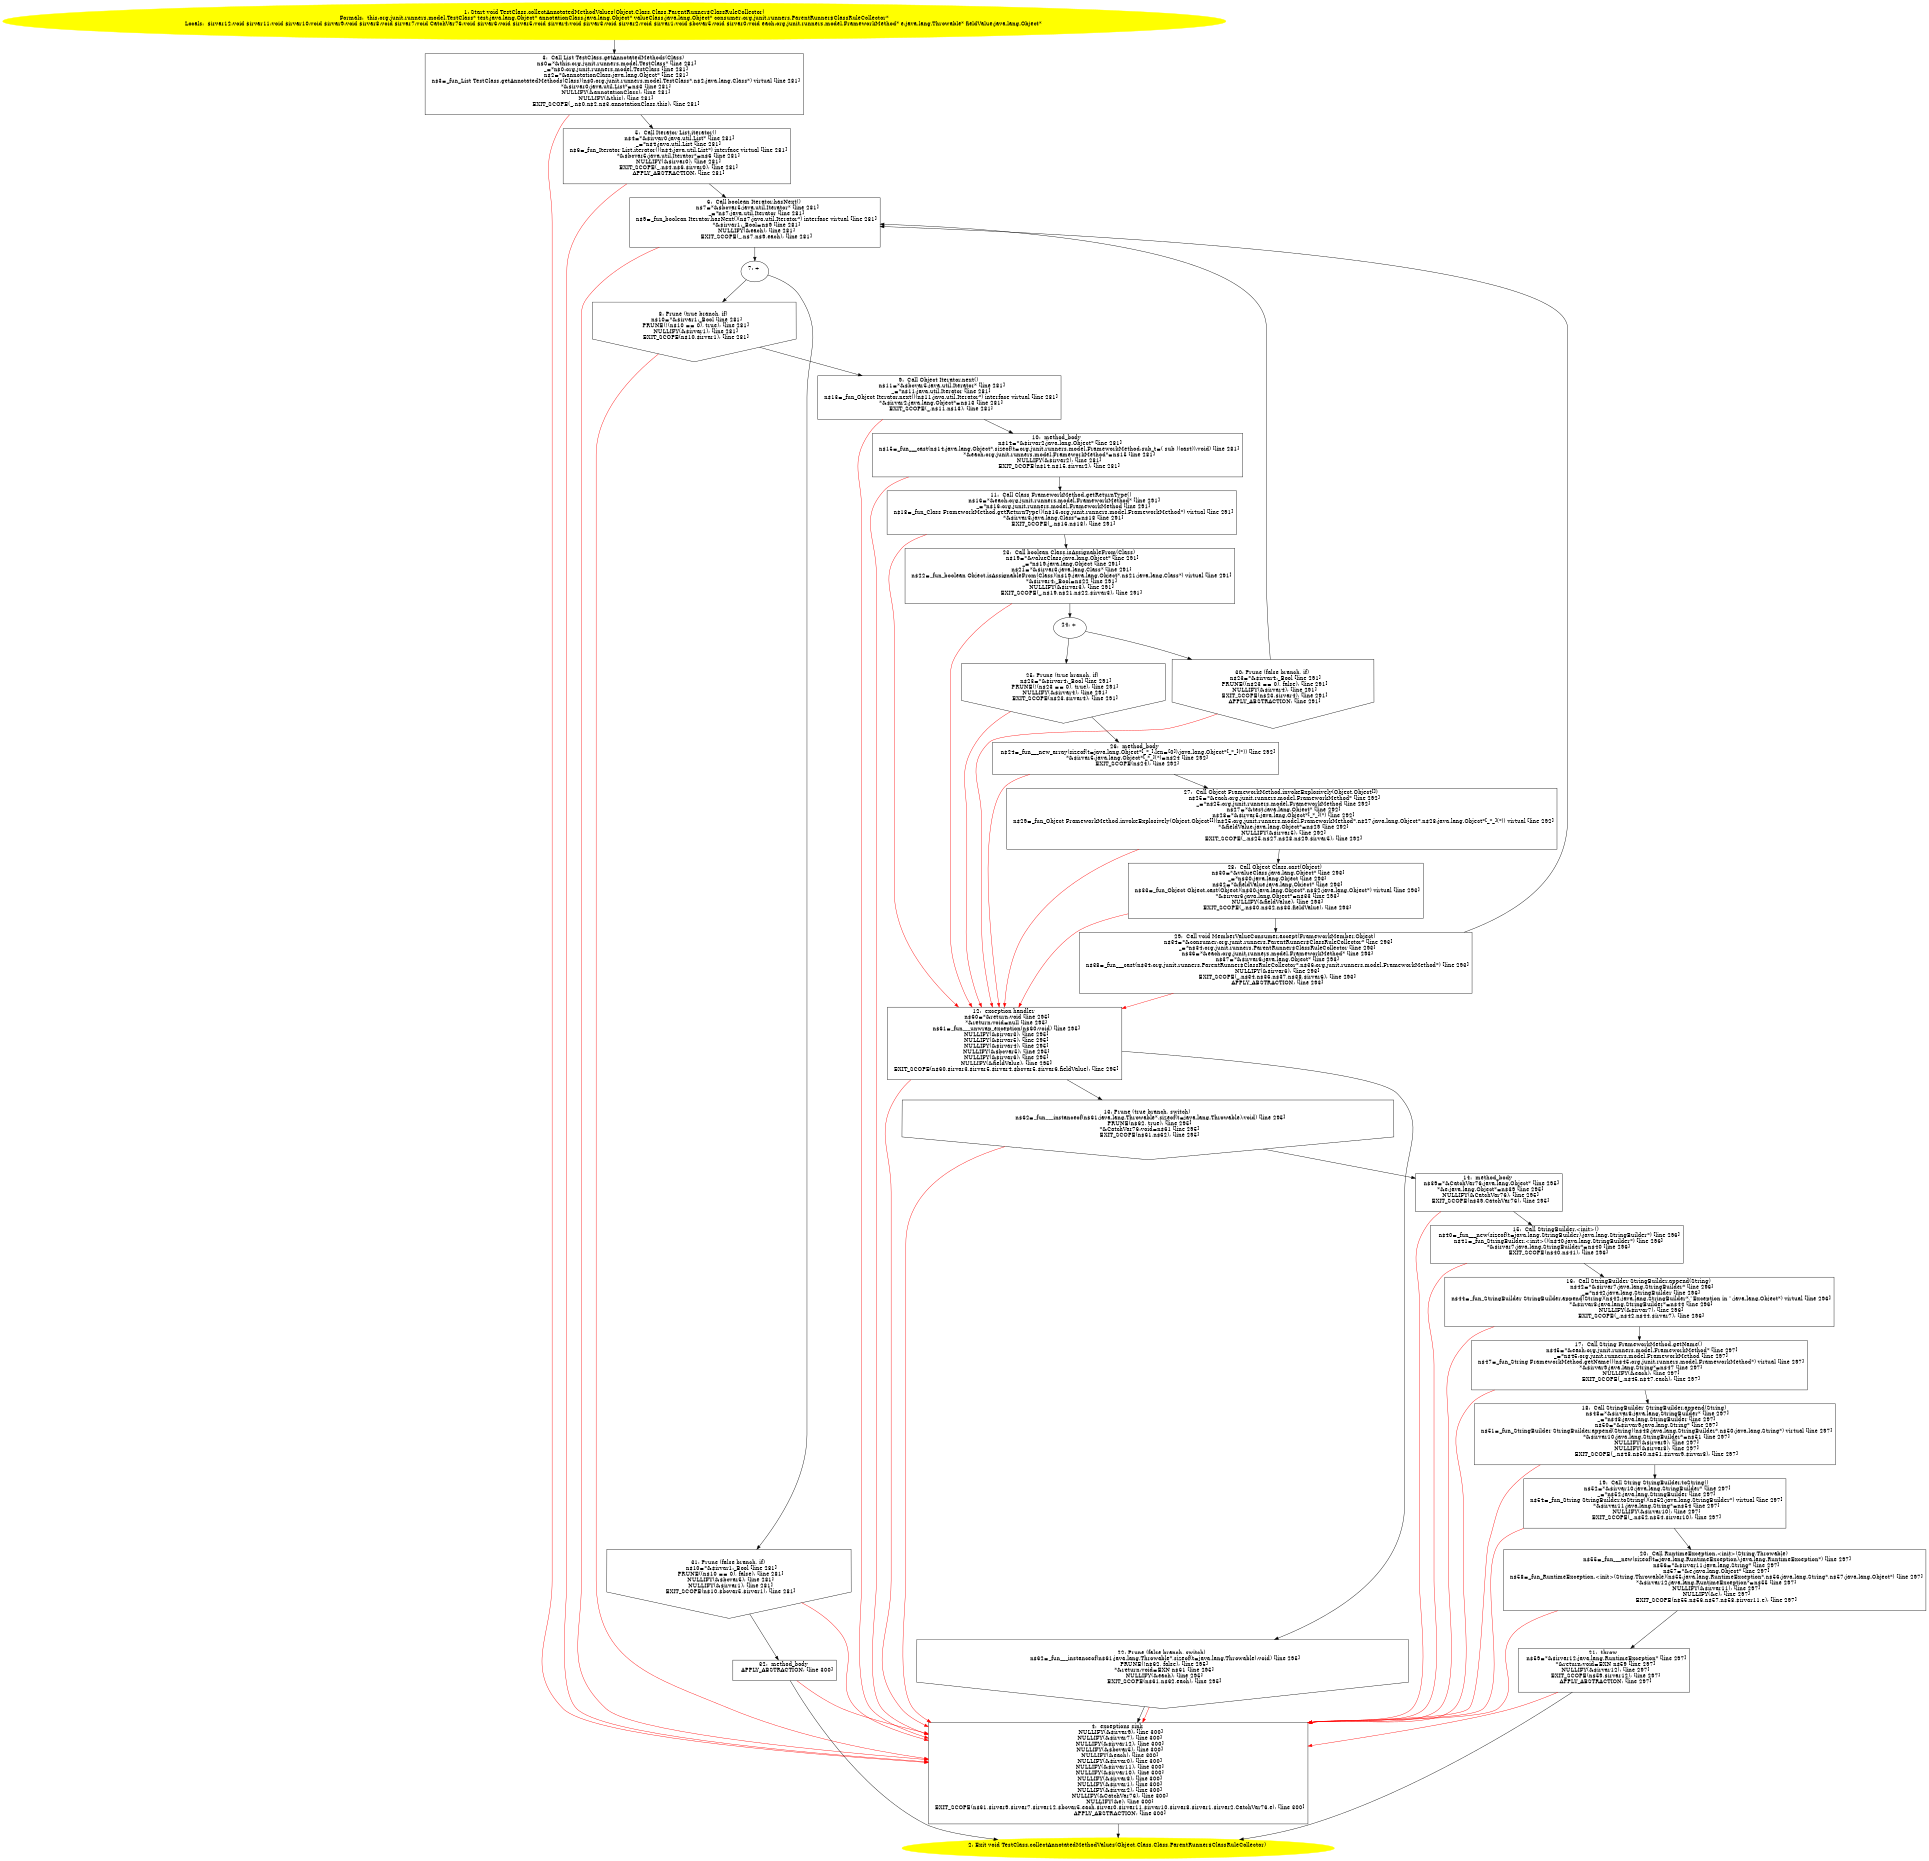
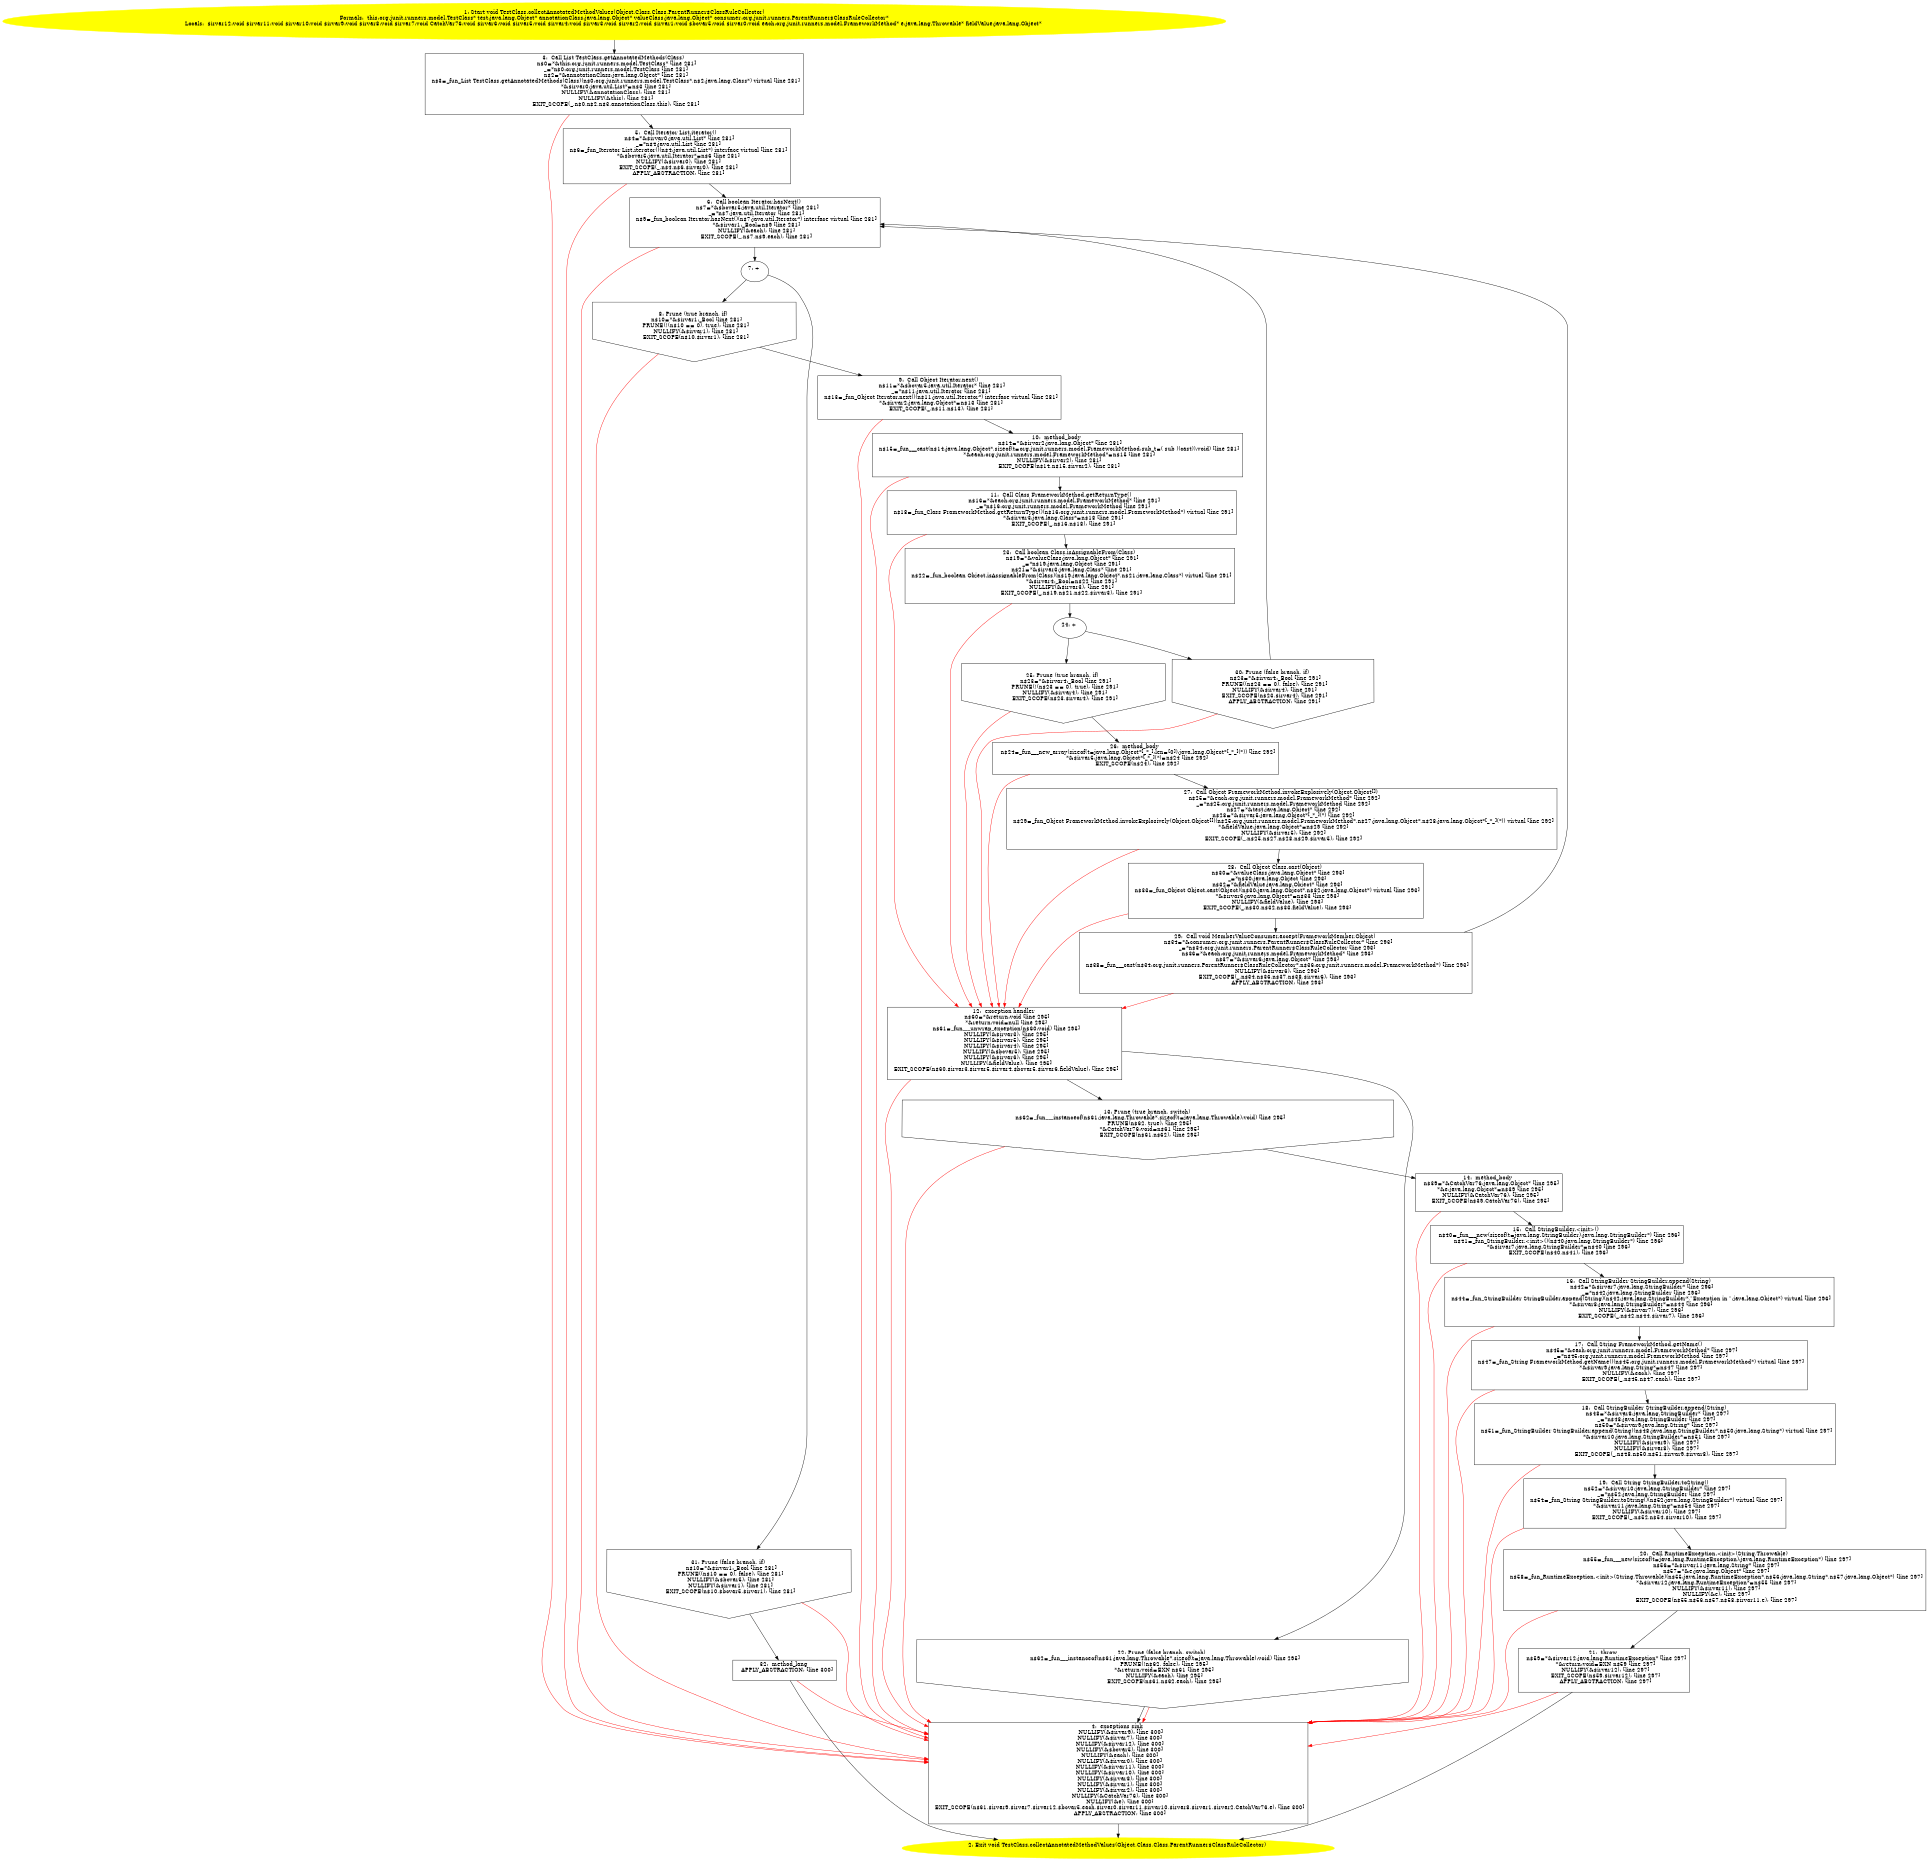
(785, 1670) -> (785, 1670)
